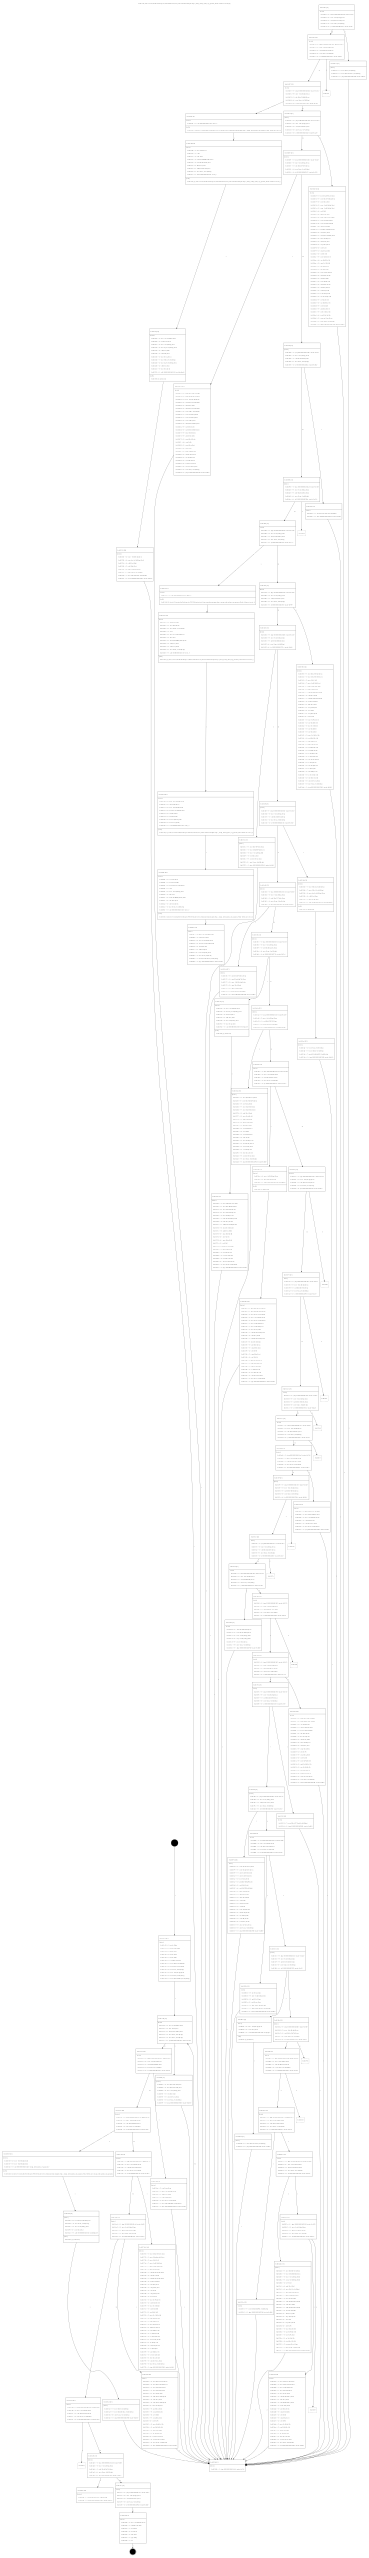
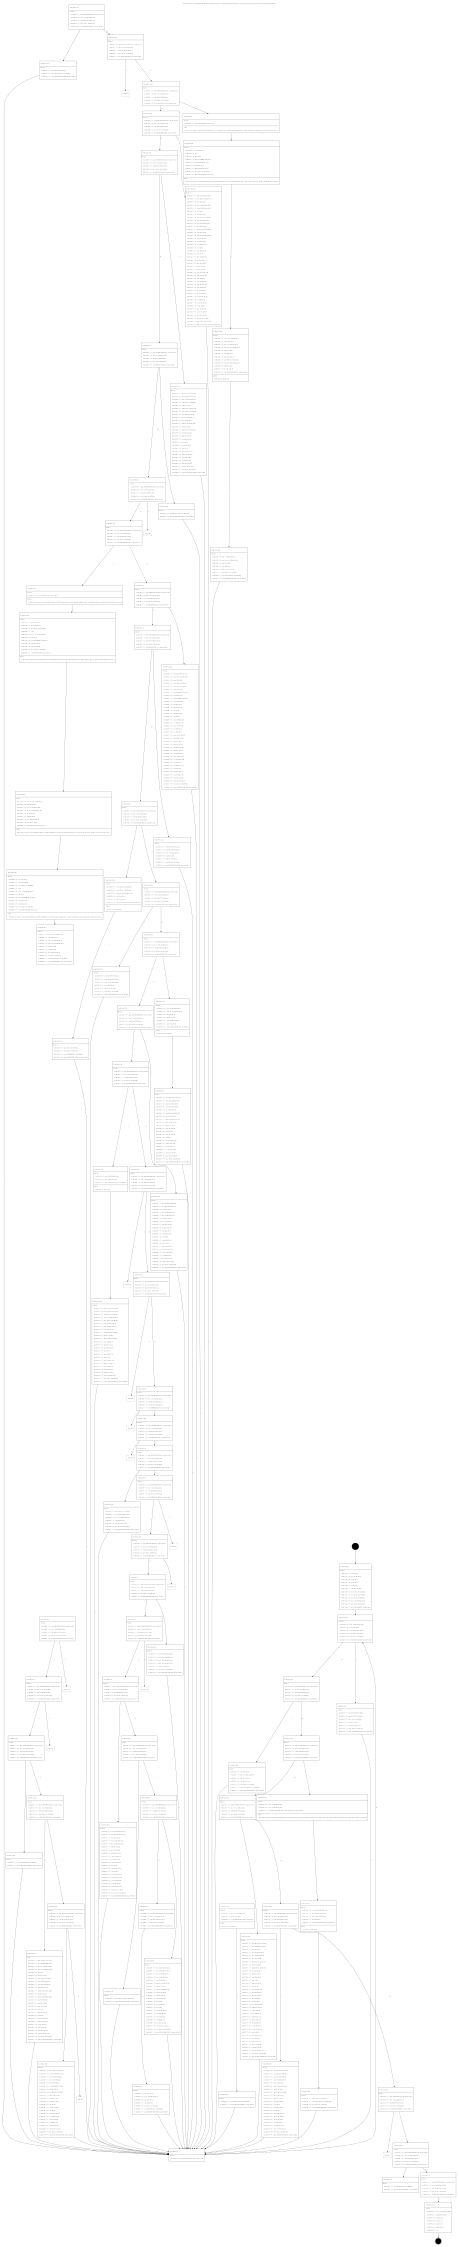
(287, 1958) -> none
